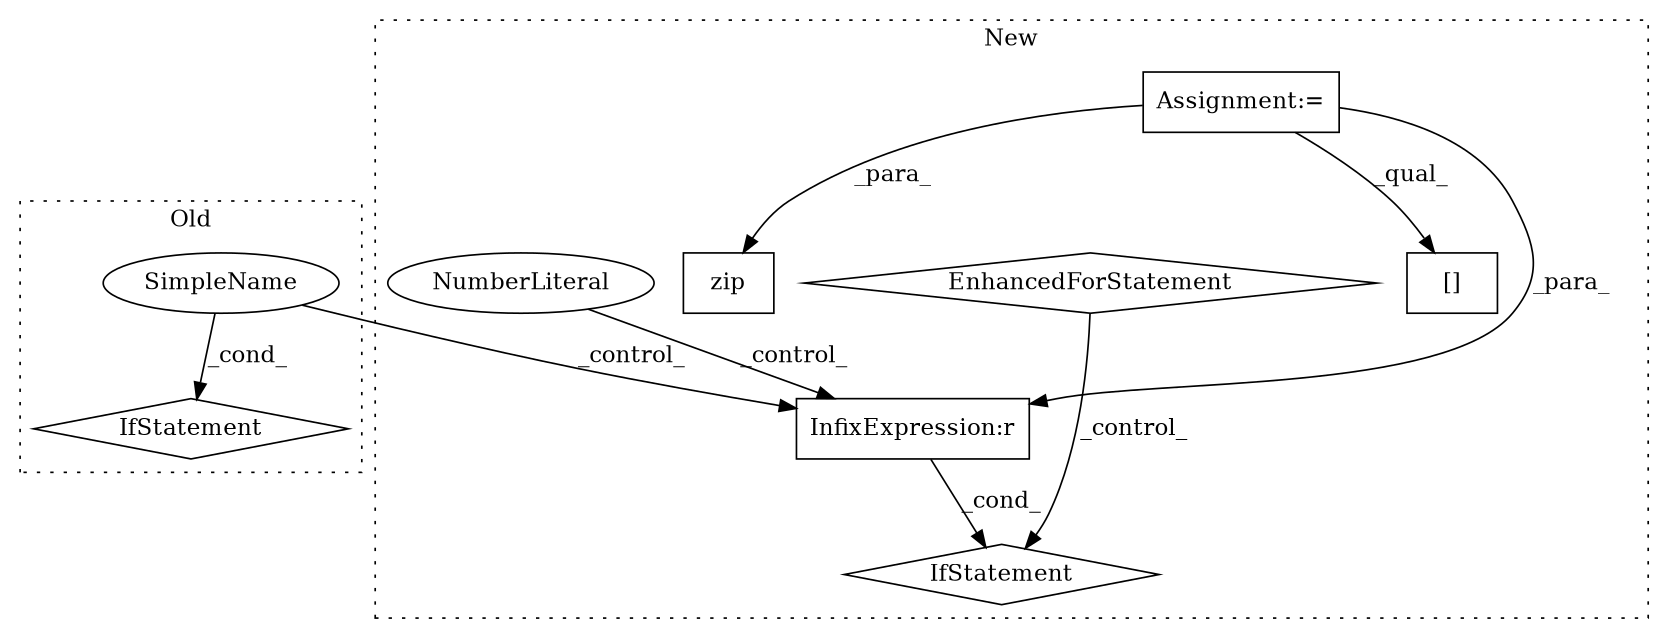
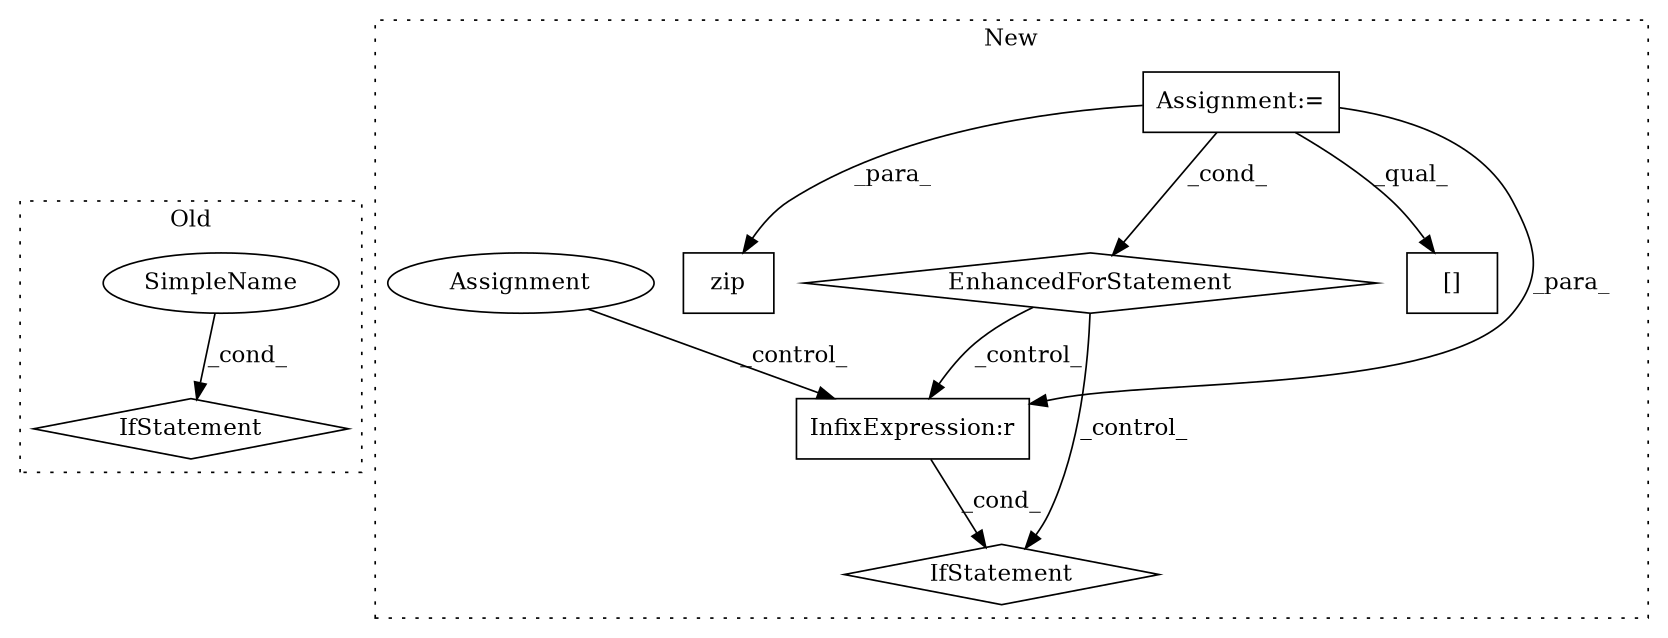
none -> (1170, 187)
(521, 283) -> (521, 283)
(540, 360) -> (981, 339)
